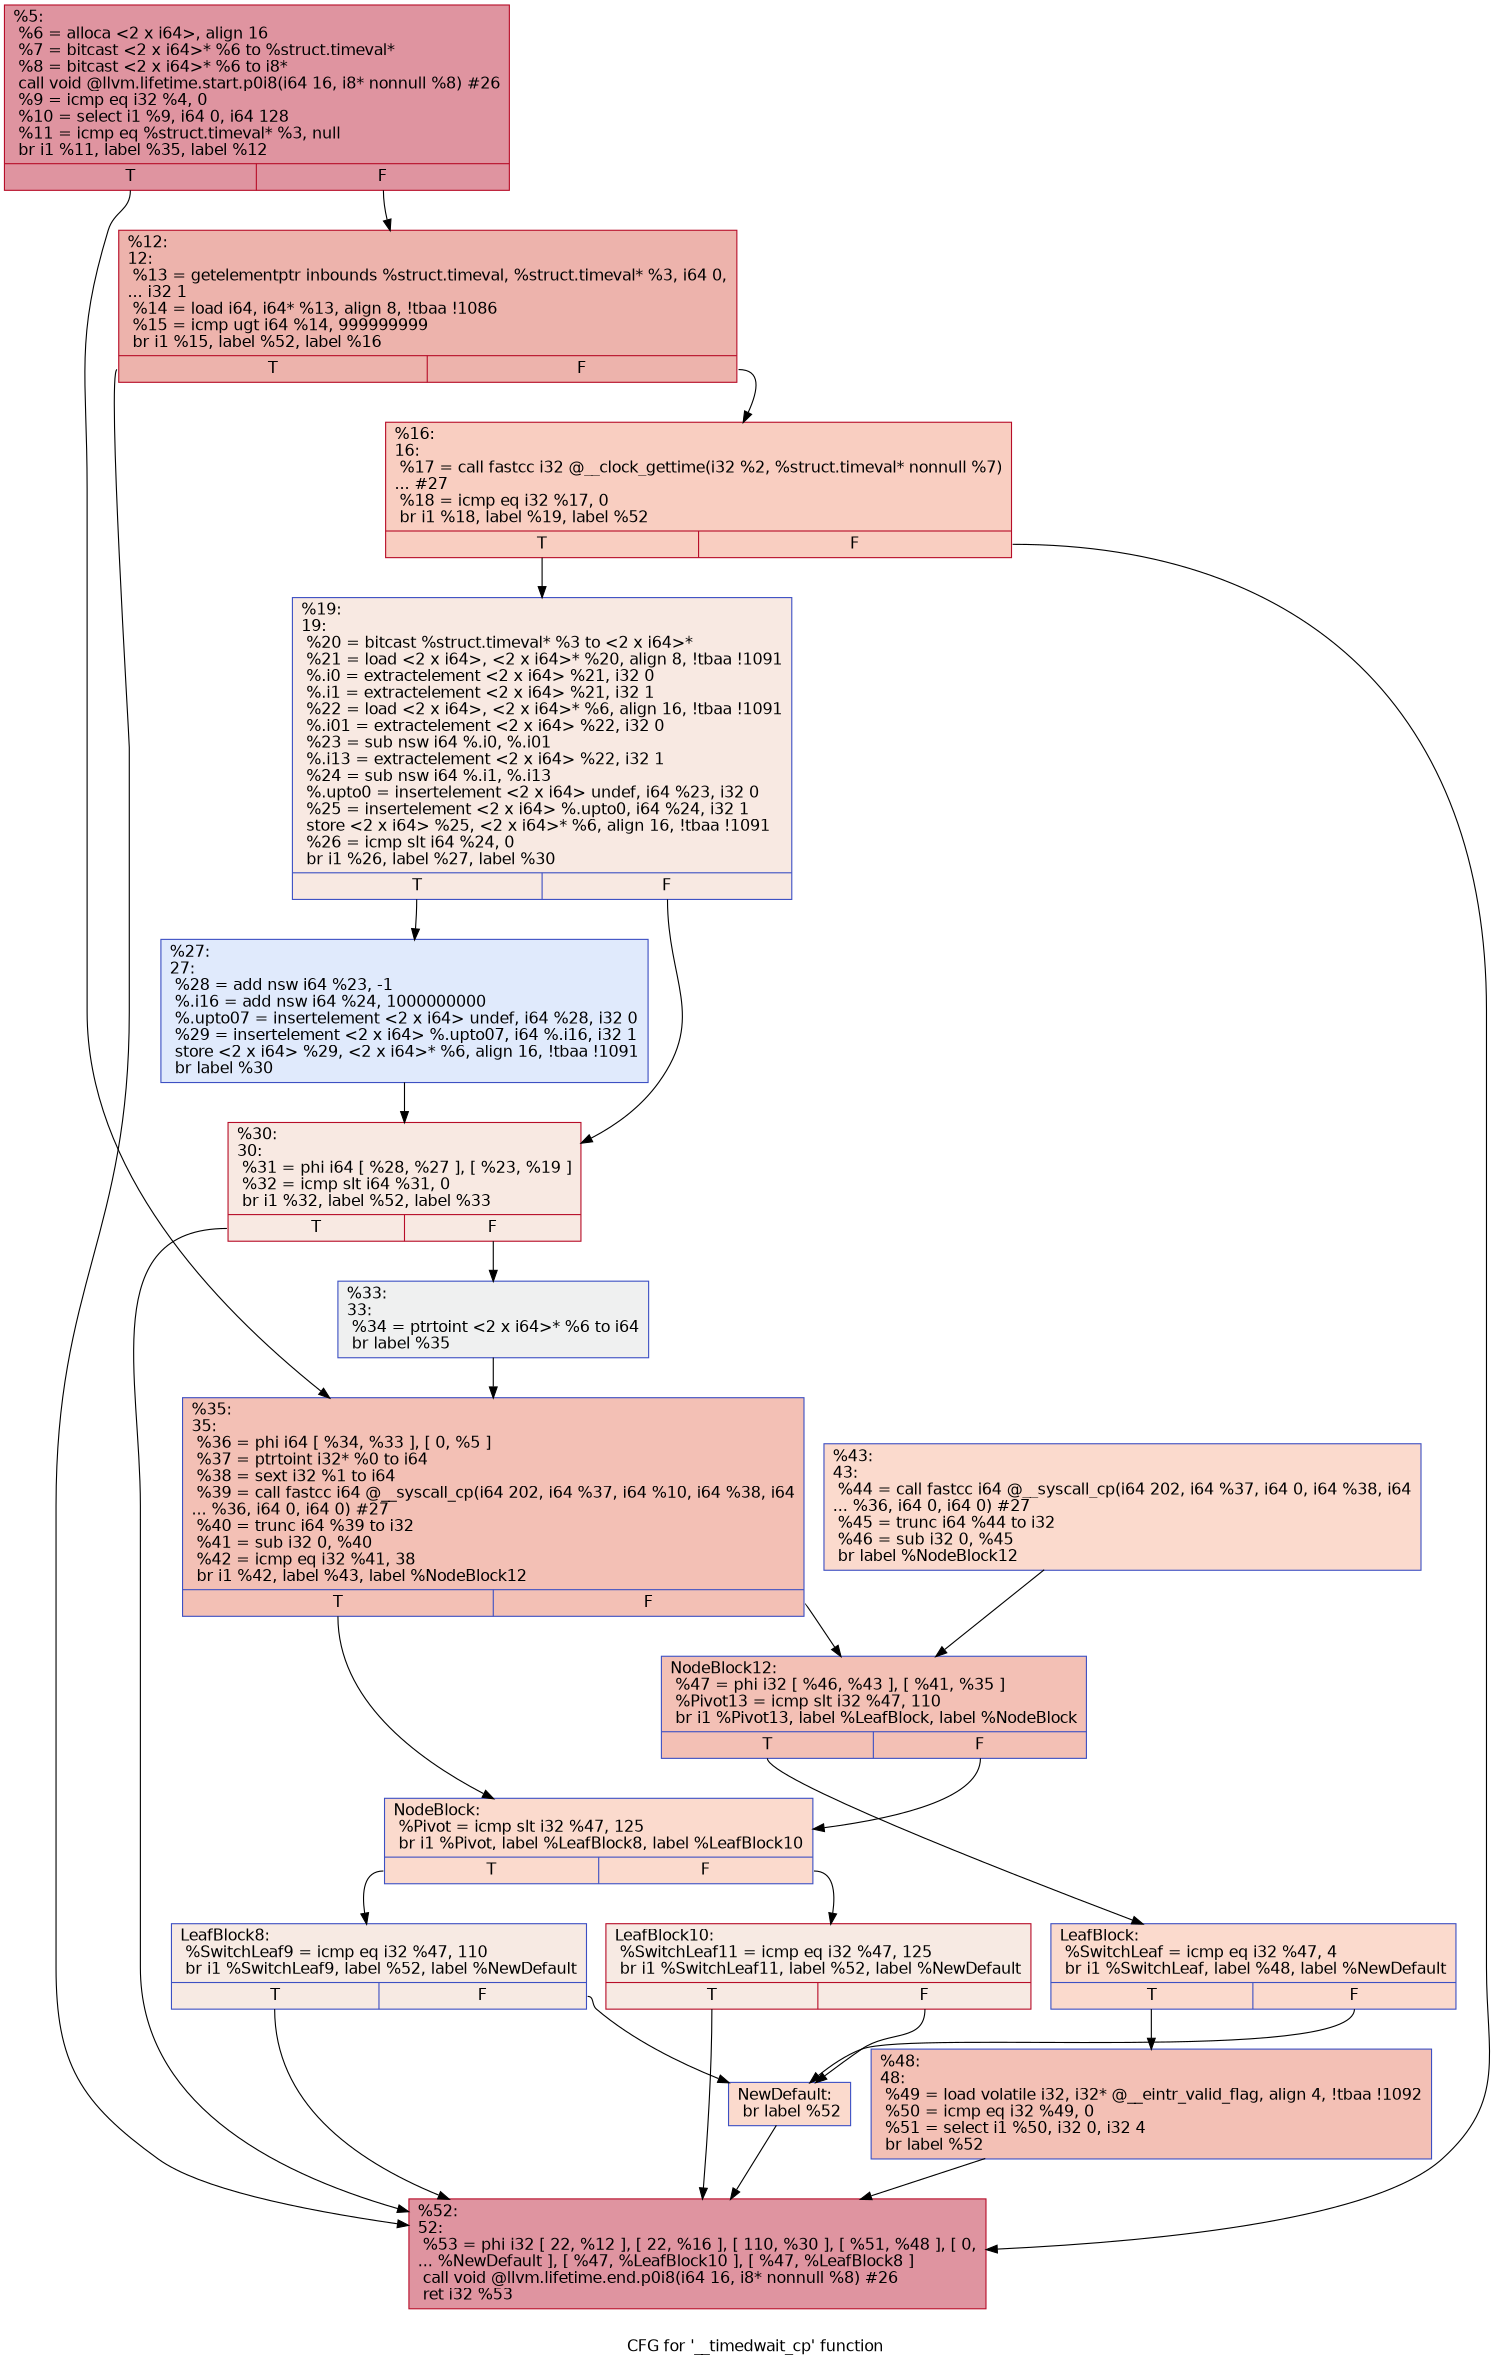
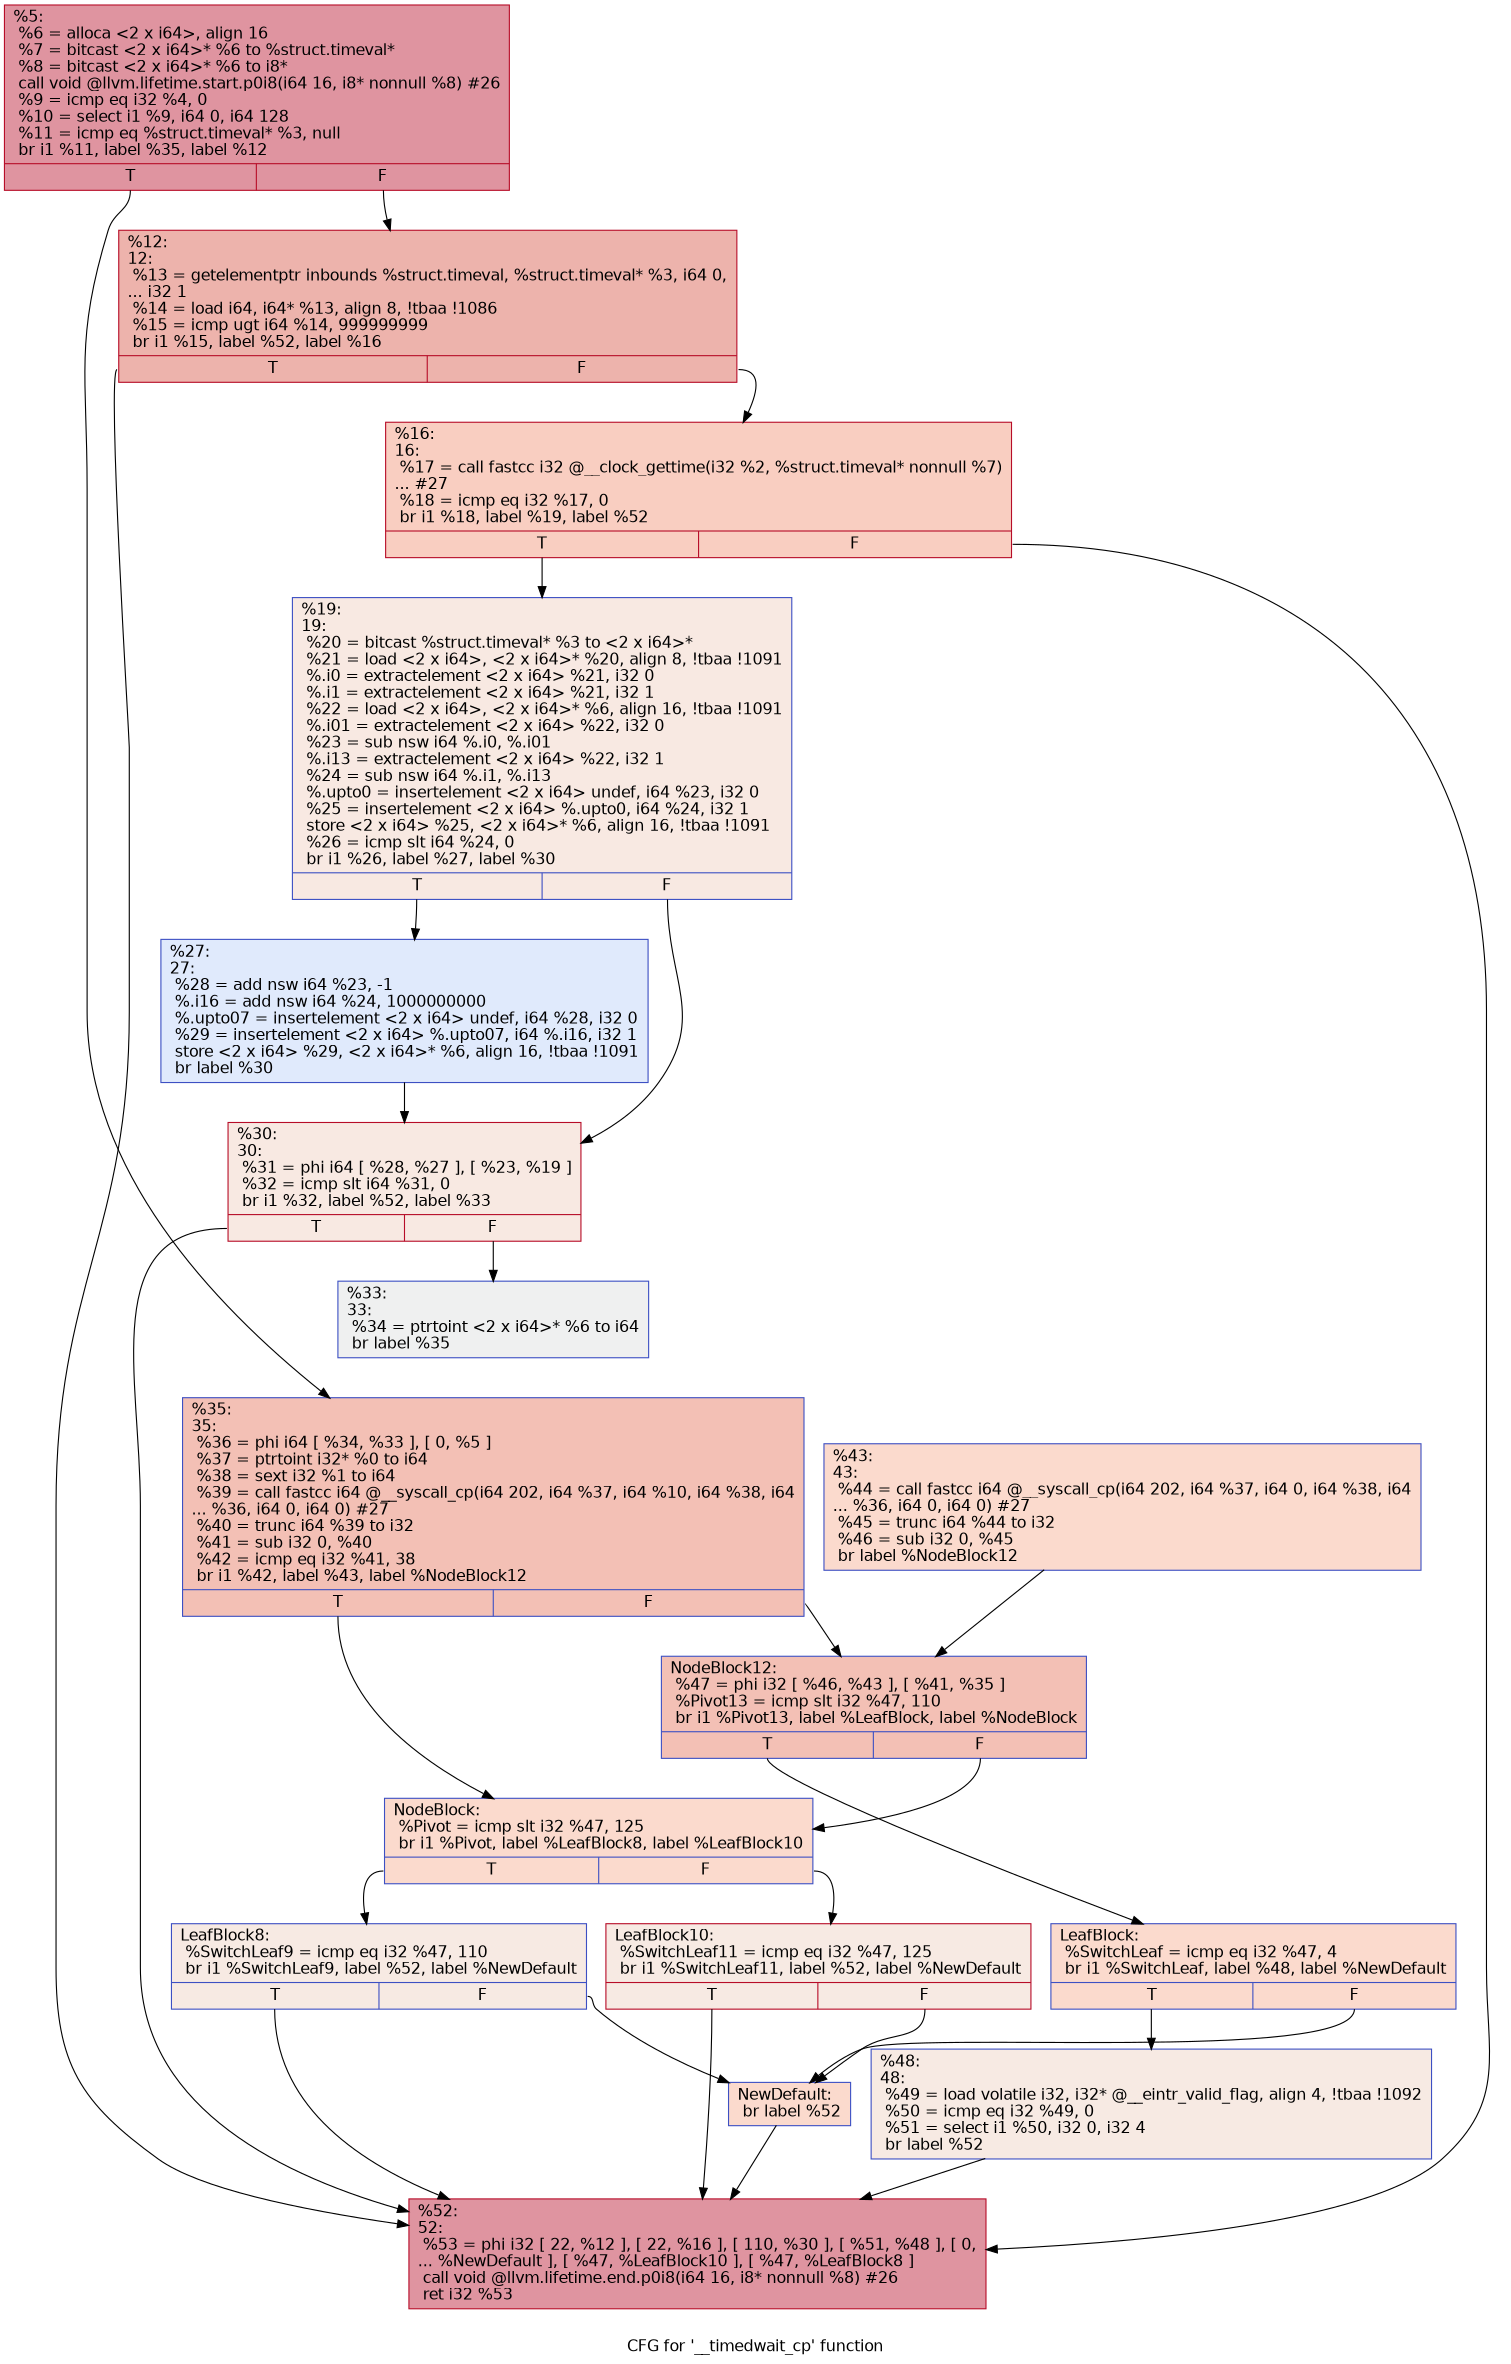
(493, 1372) -> none
(1151, 2104) -> (1151, 2104)
